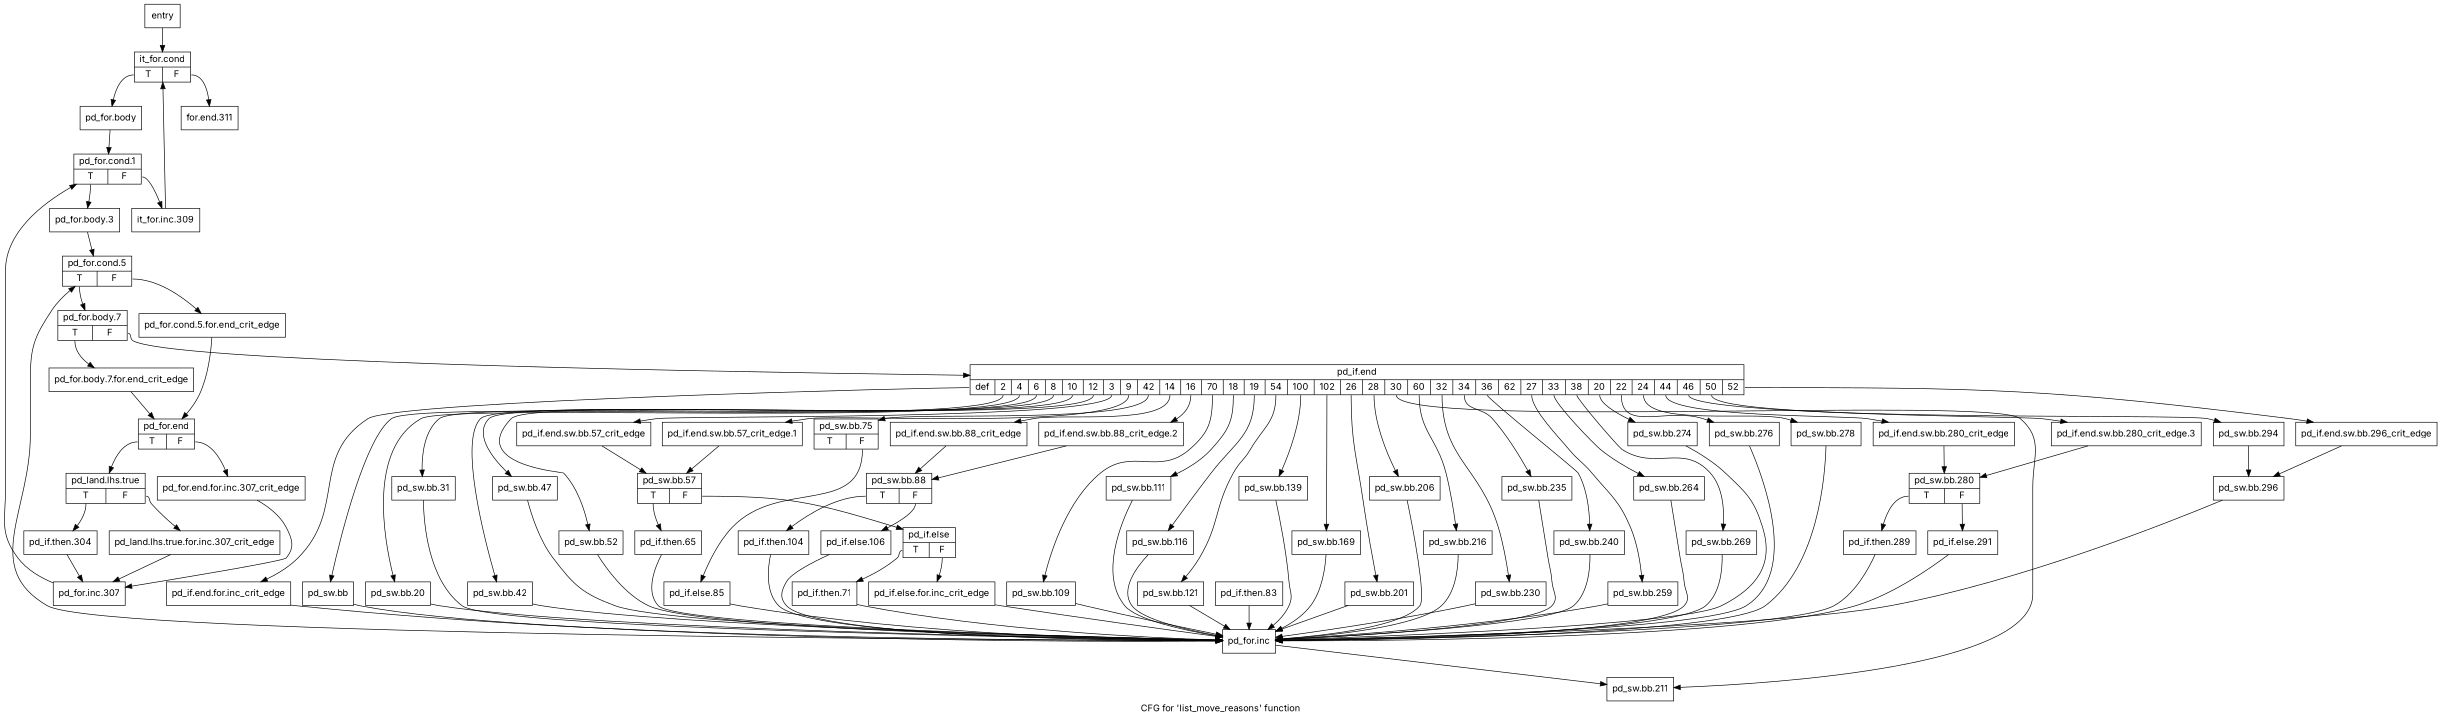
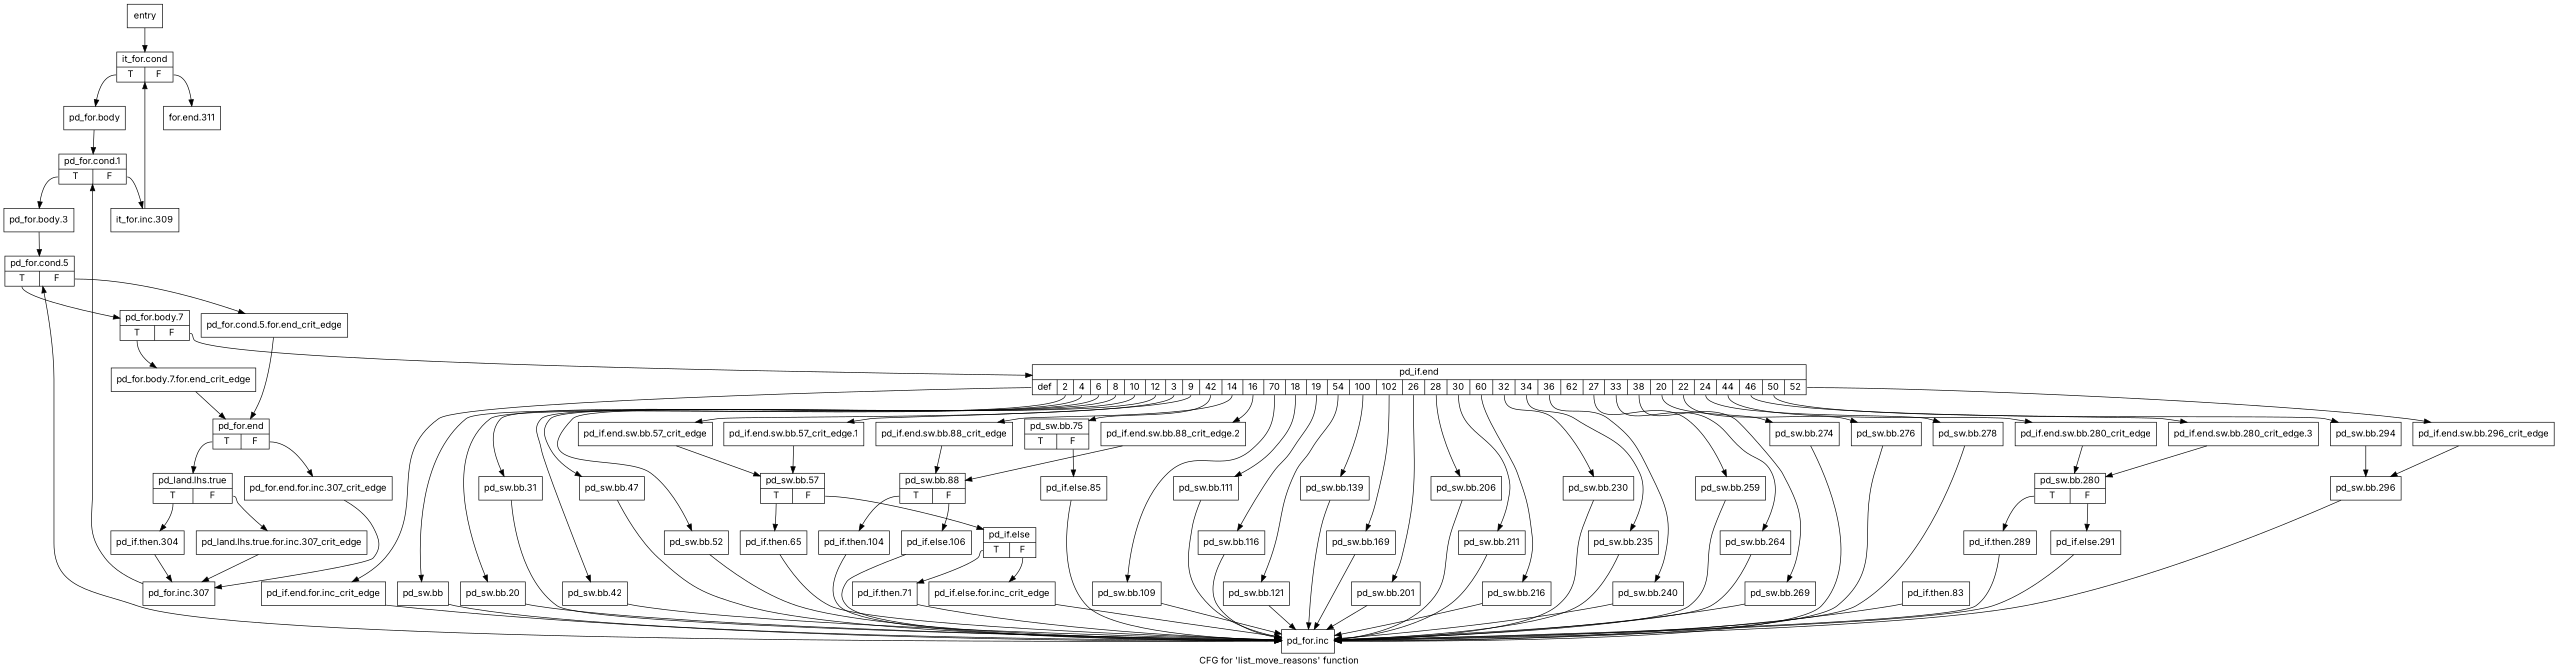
(1438, 664) -> (1411, 624)
